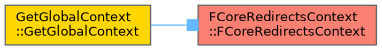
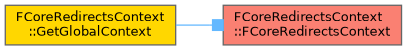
(78, 25) -> (90, 25)
